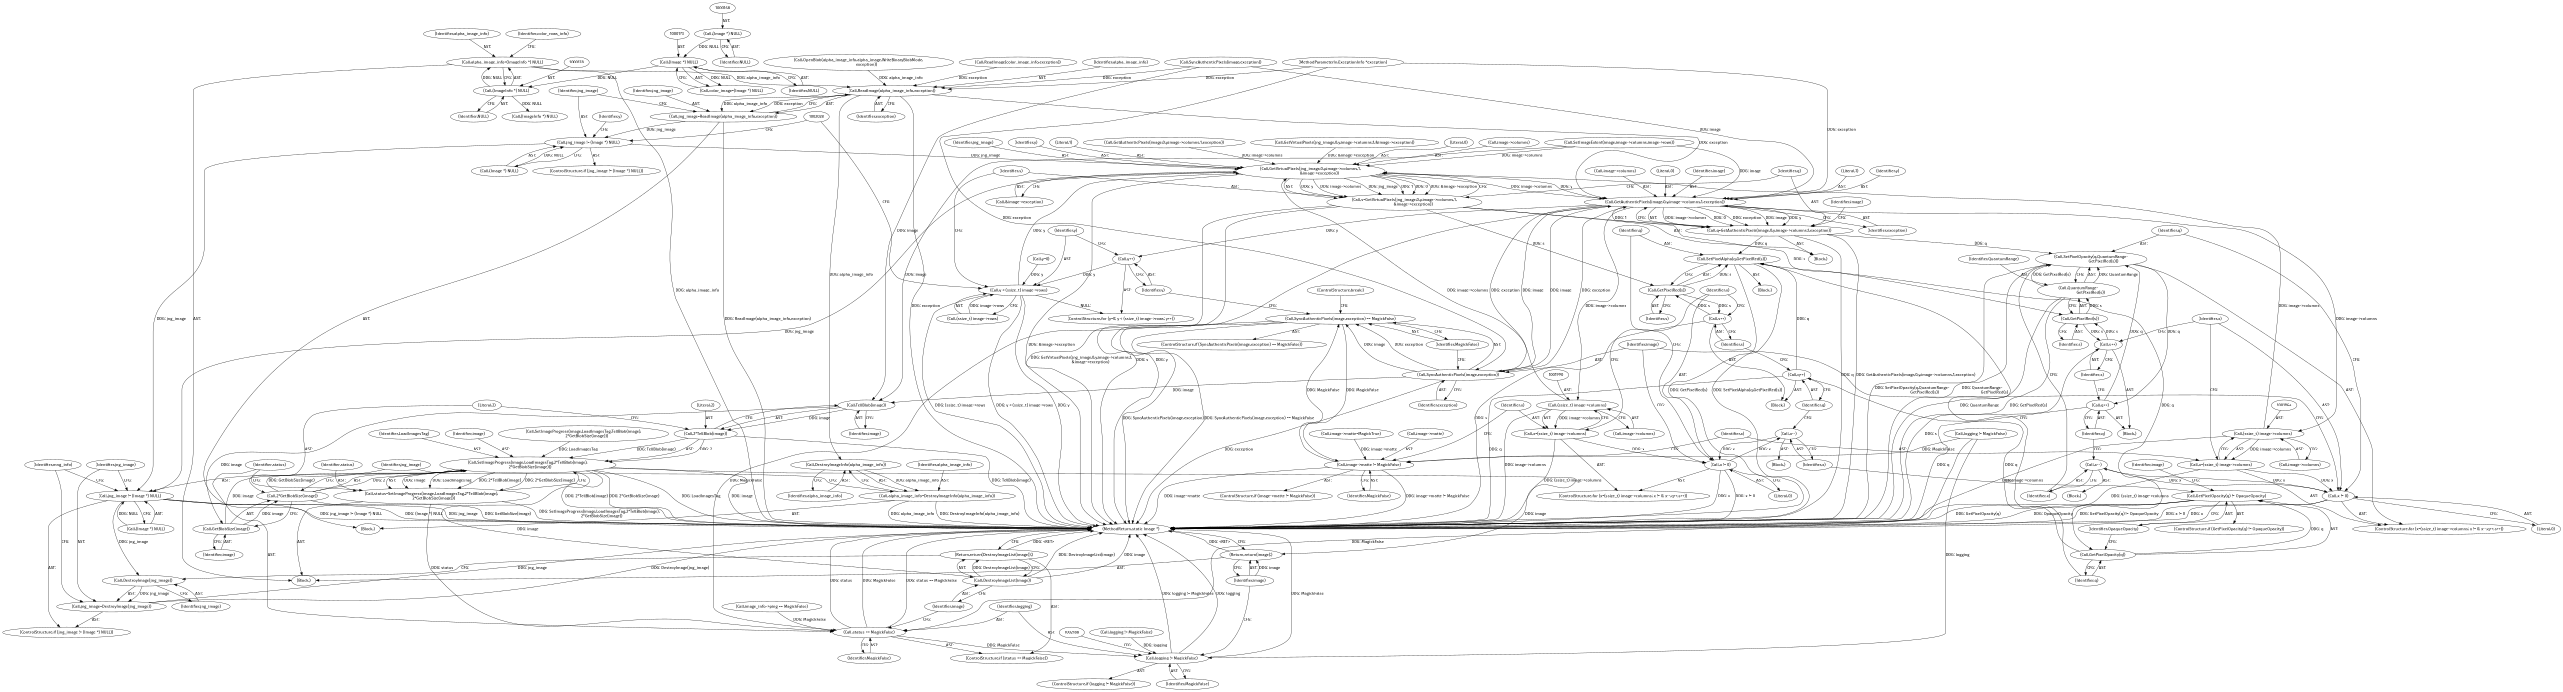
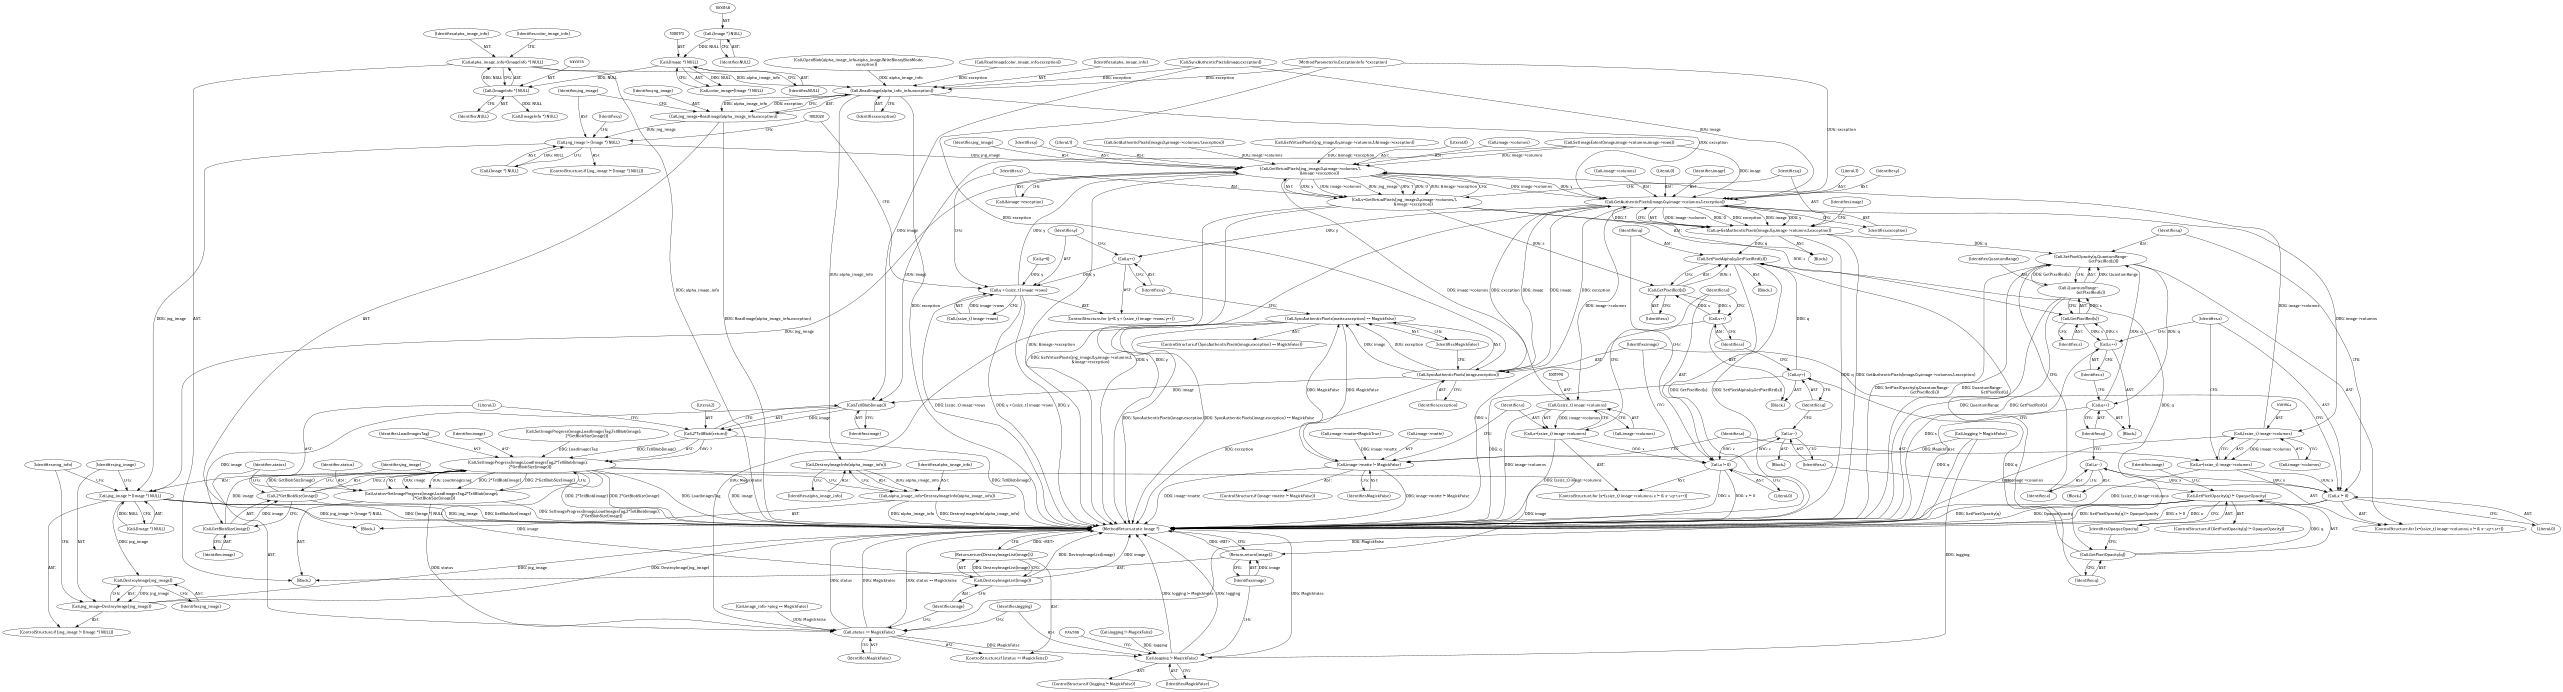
(543, 34) -> (543, 34)
(892, 91) -> (892, 91)
(1341, 290) -> none
(1086, 306) -> (1086, 306)
(1341, 319) -> (1341, 319)
(706, 434) -> (706, 434)
(543, 561) -> (112, 593)
(1001, 620) -> (1001, 620)
